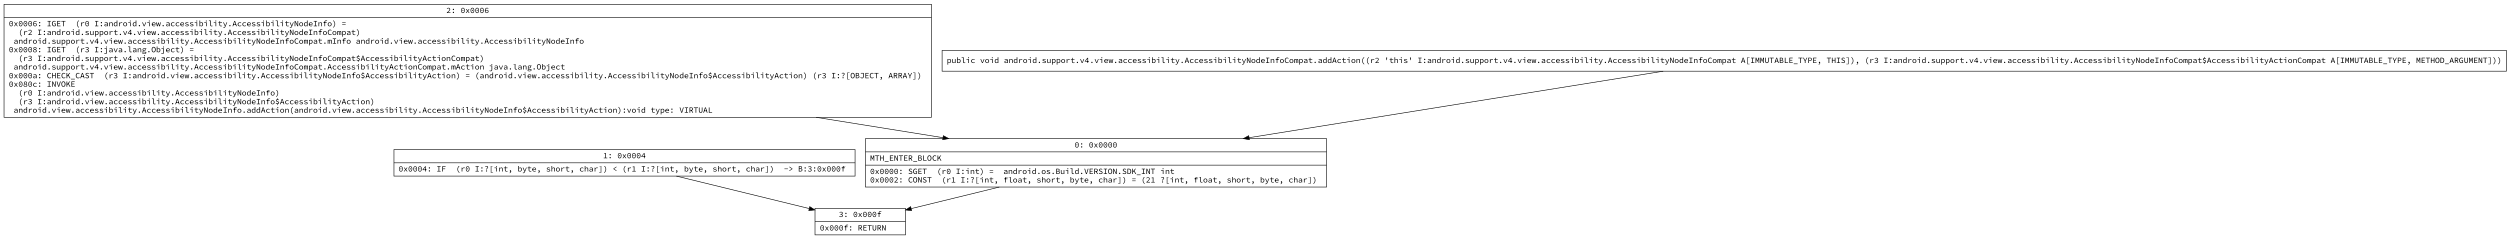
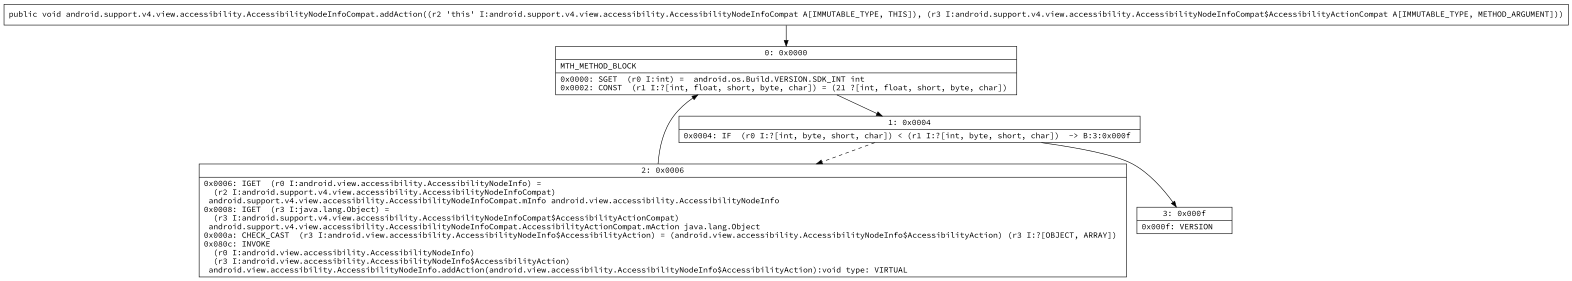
none -> (848, 152)
(906, 158) -> (599, 66)
(955, 198) -> (857, 104)
(860, 228) -> (1184, 227)
